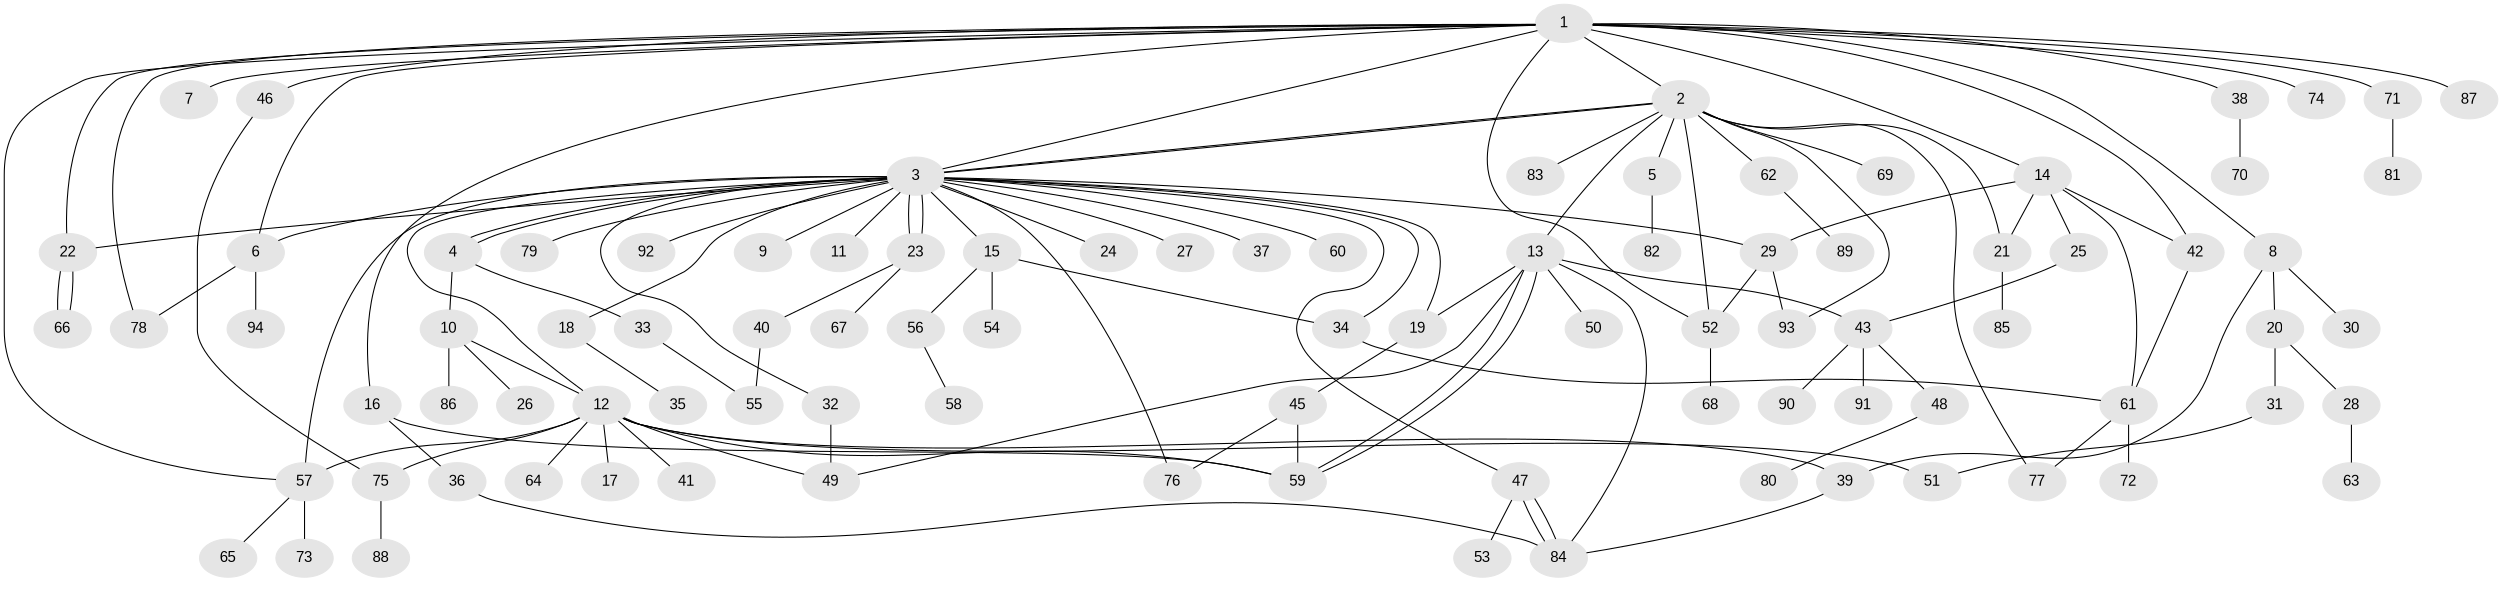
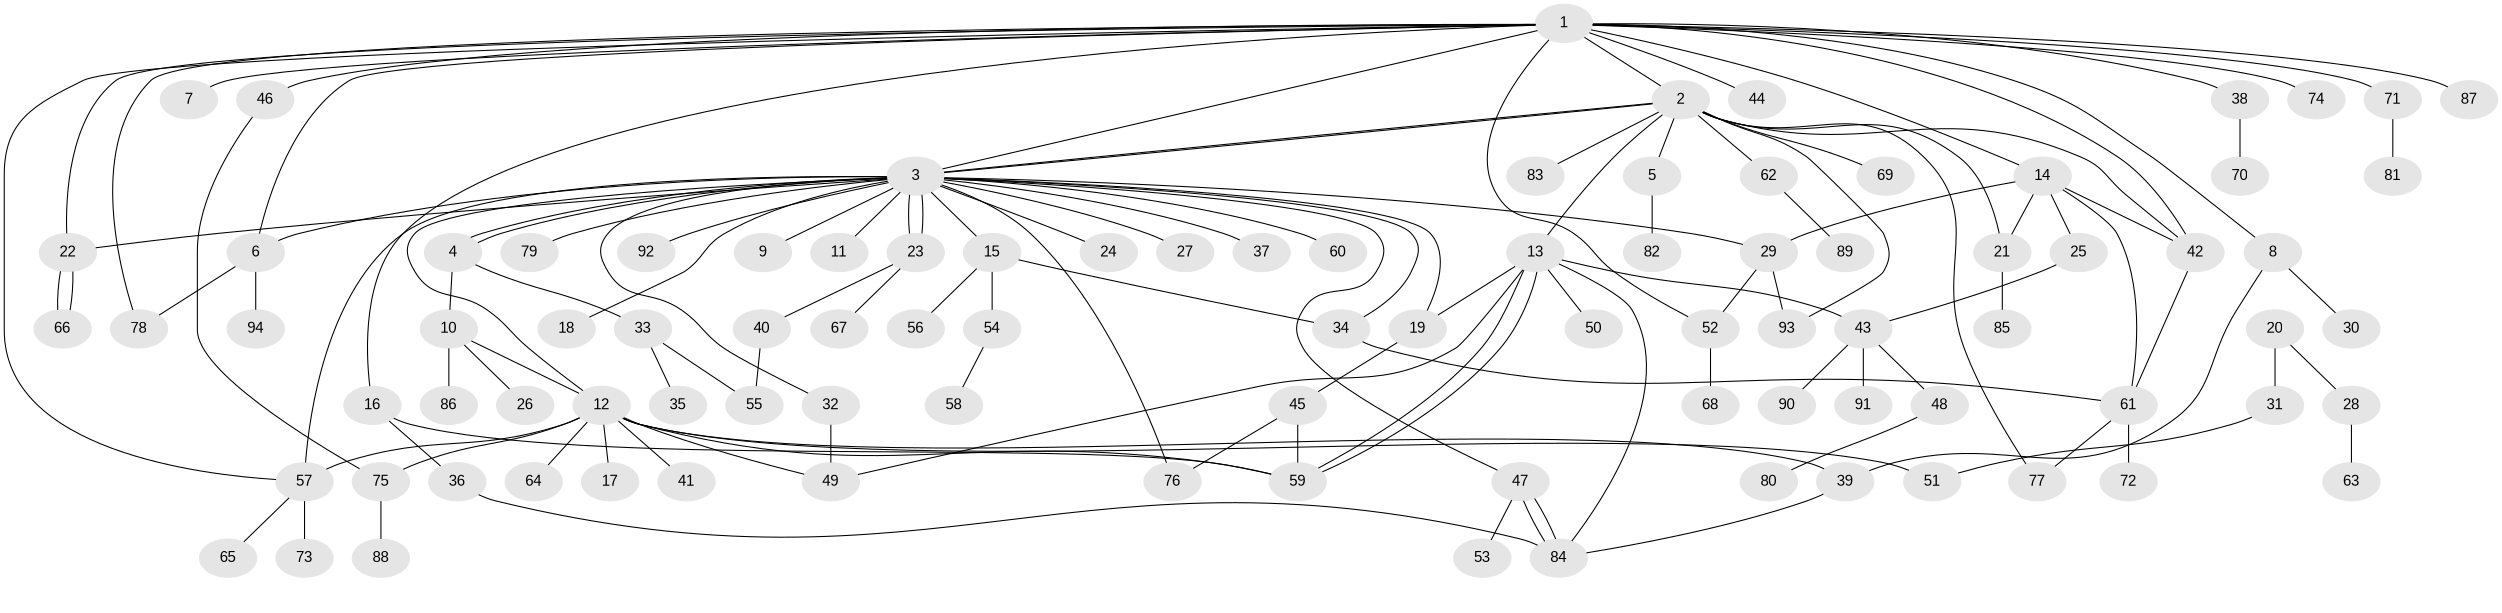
none -> (1757, 100)
(1698, 214) -> (1955, 129)
(2274, 291) -> none
(622, 367) -> (661, 367)
(935, 367) -> (973, 367)
